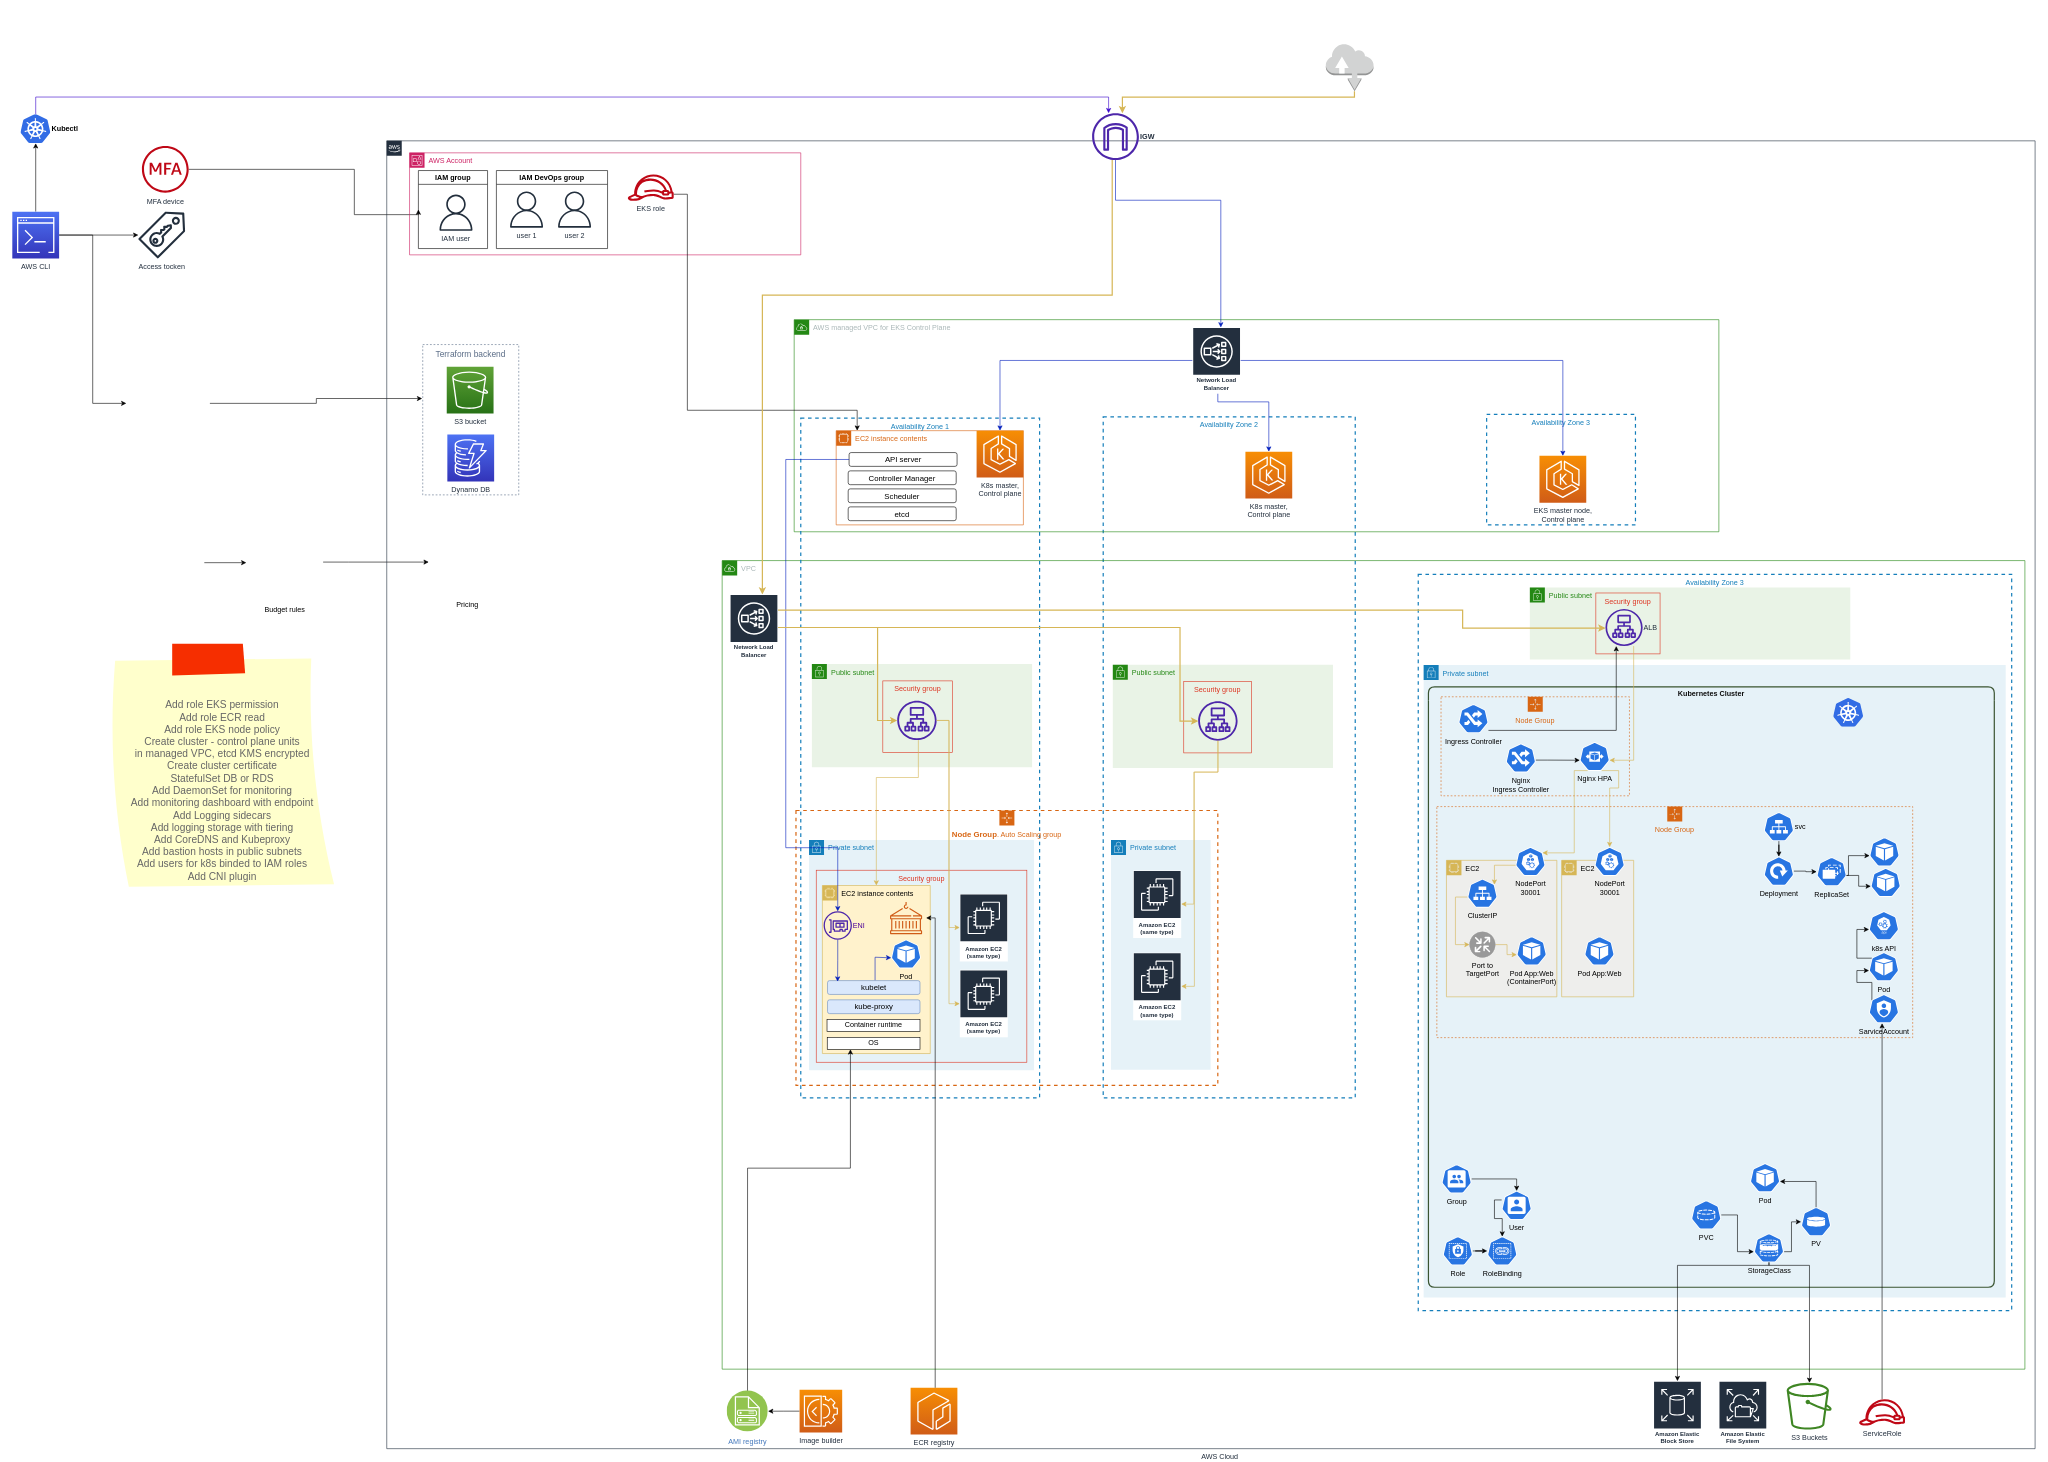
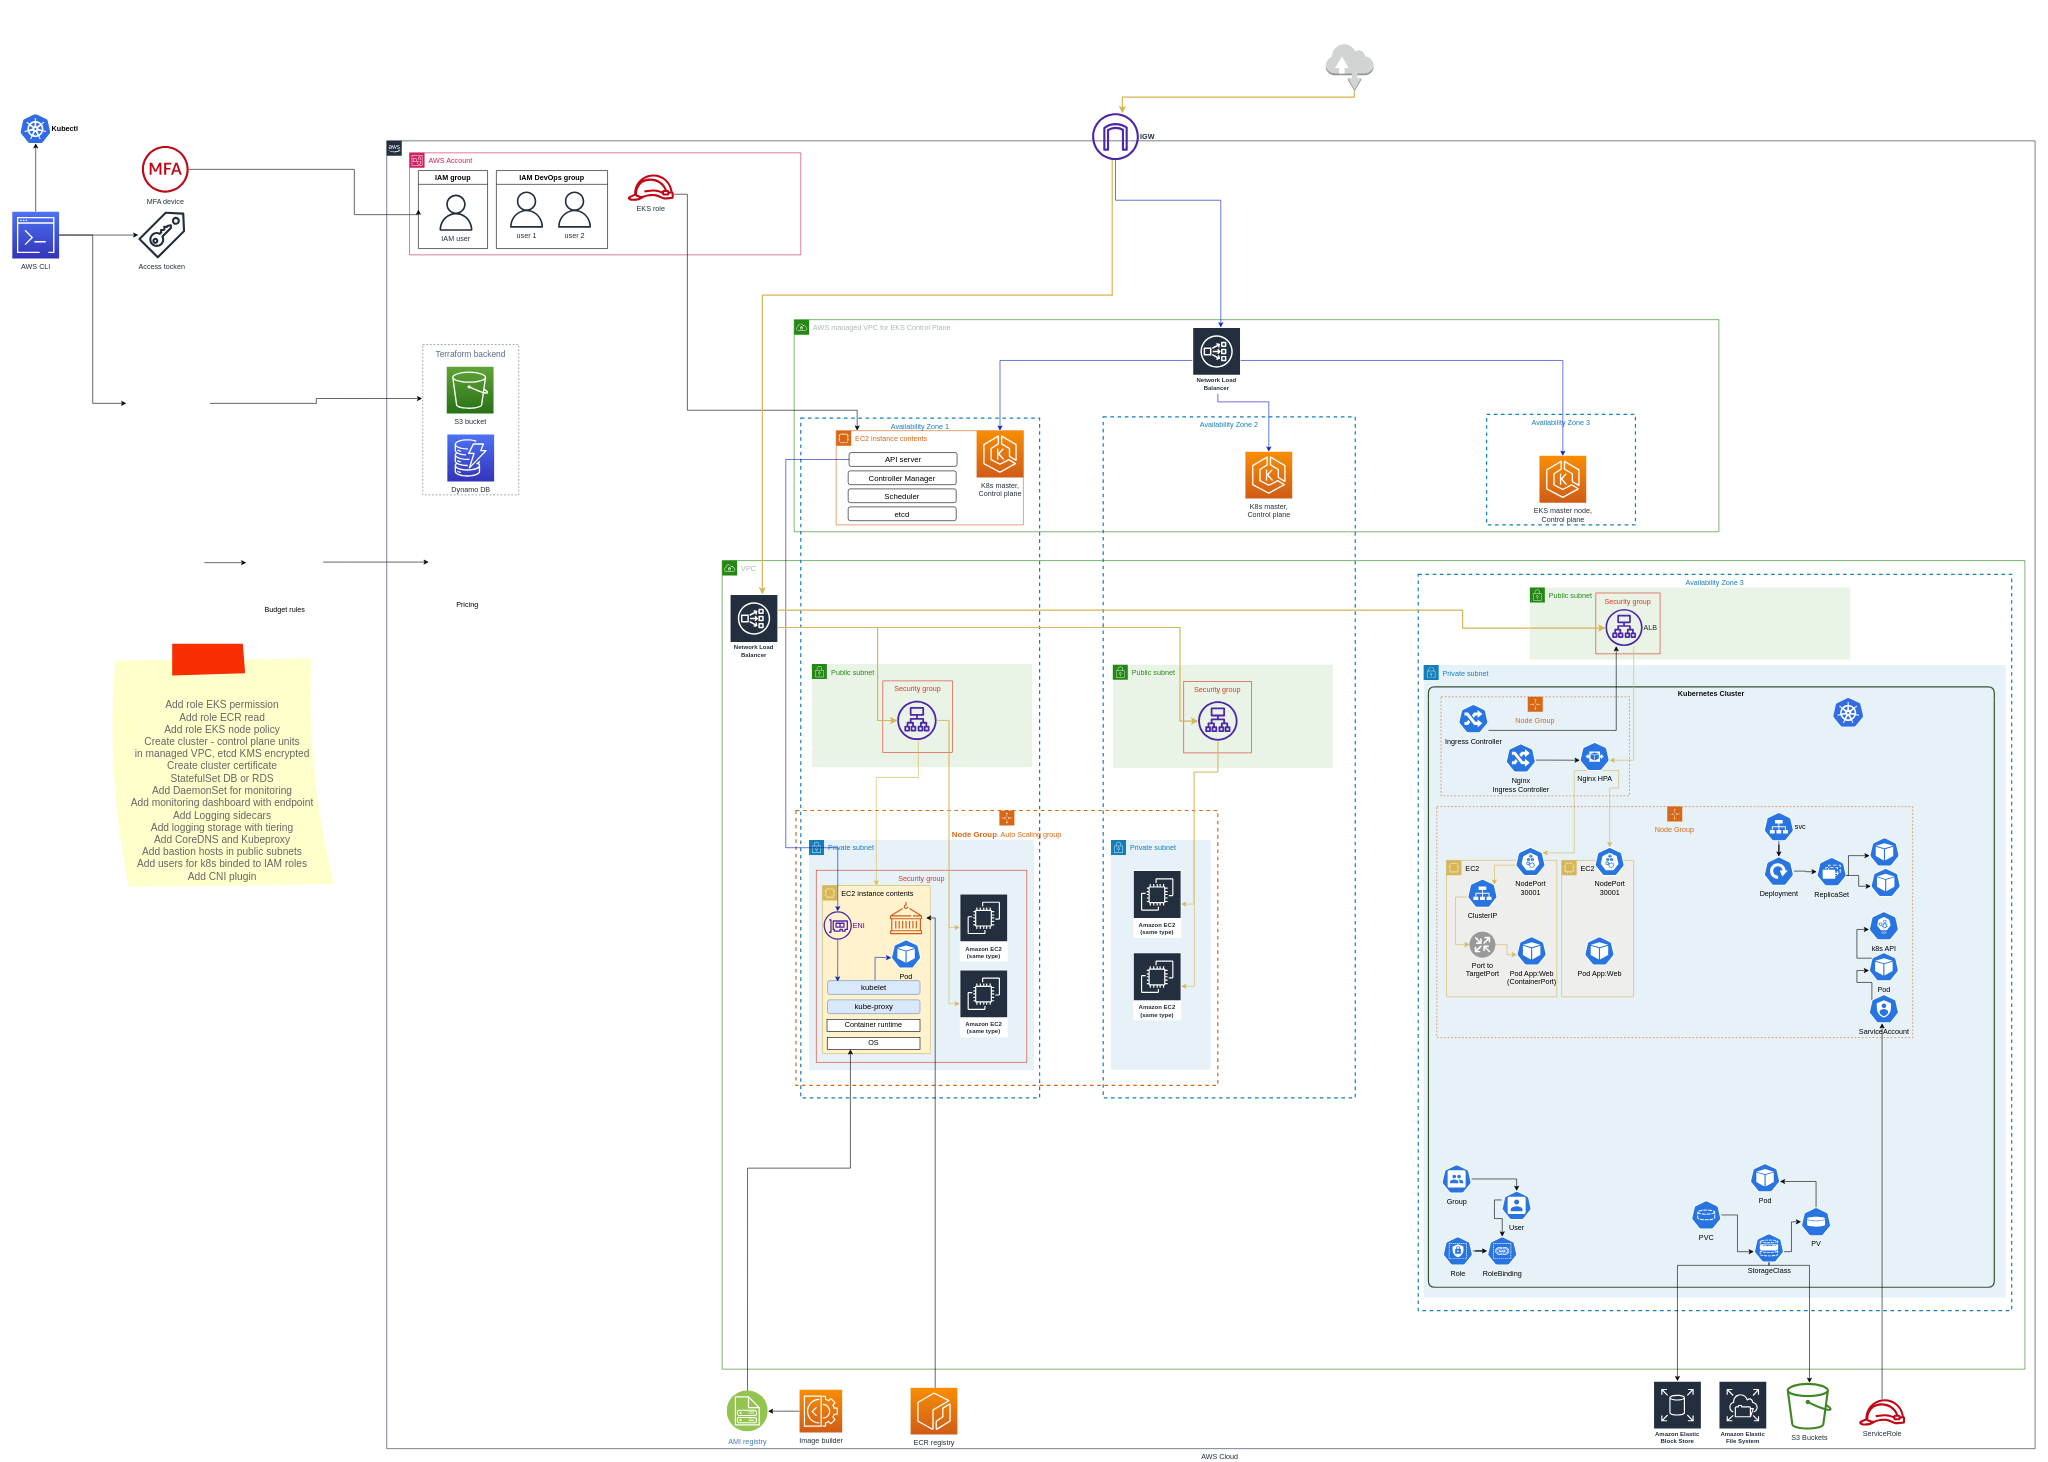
(1109, 102) -> none
